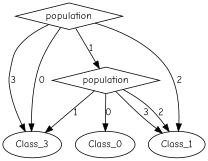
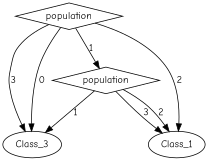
(105, 145) -> none
